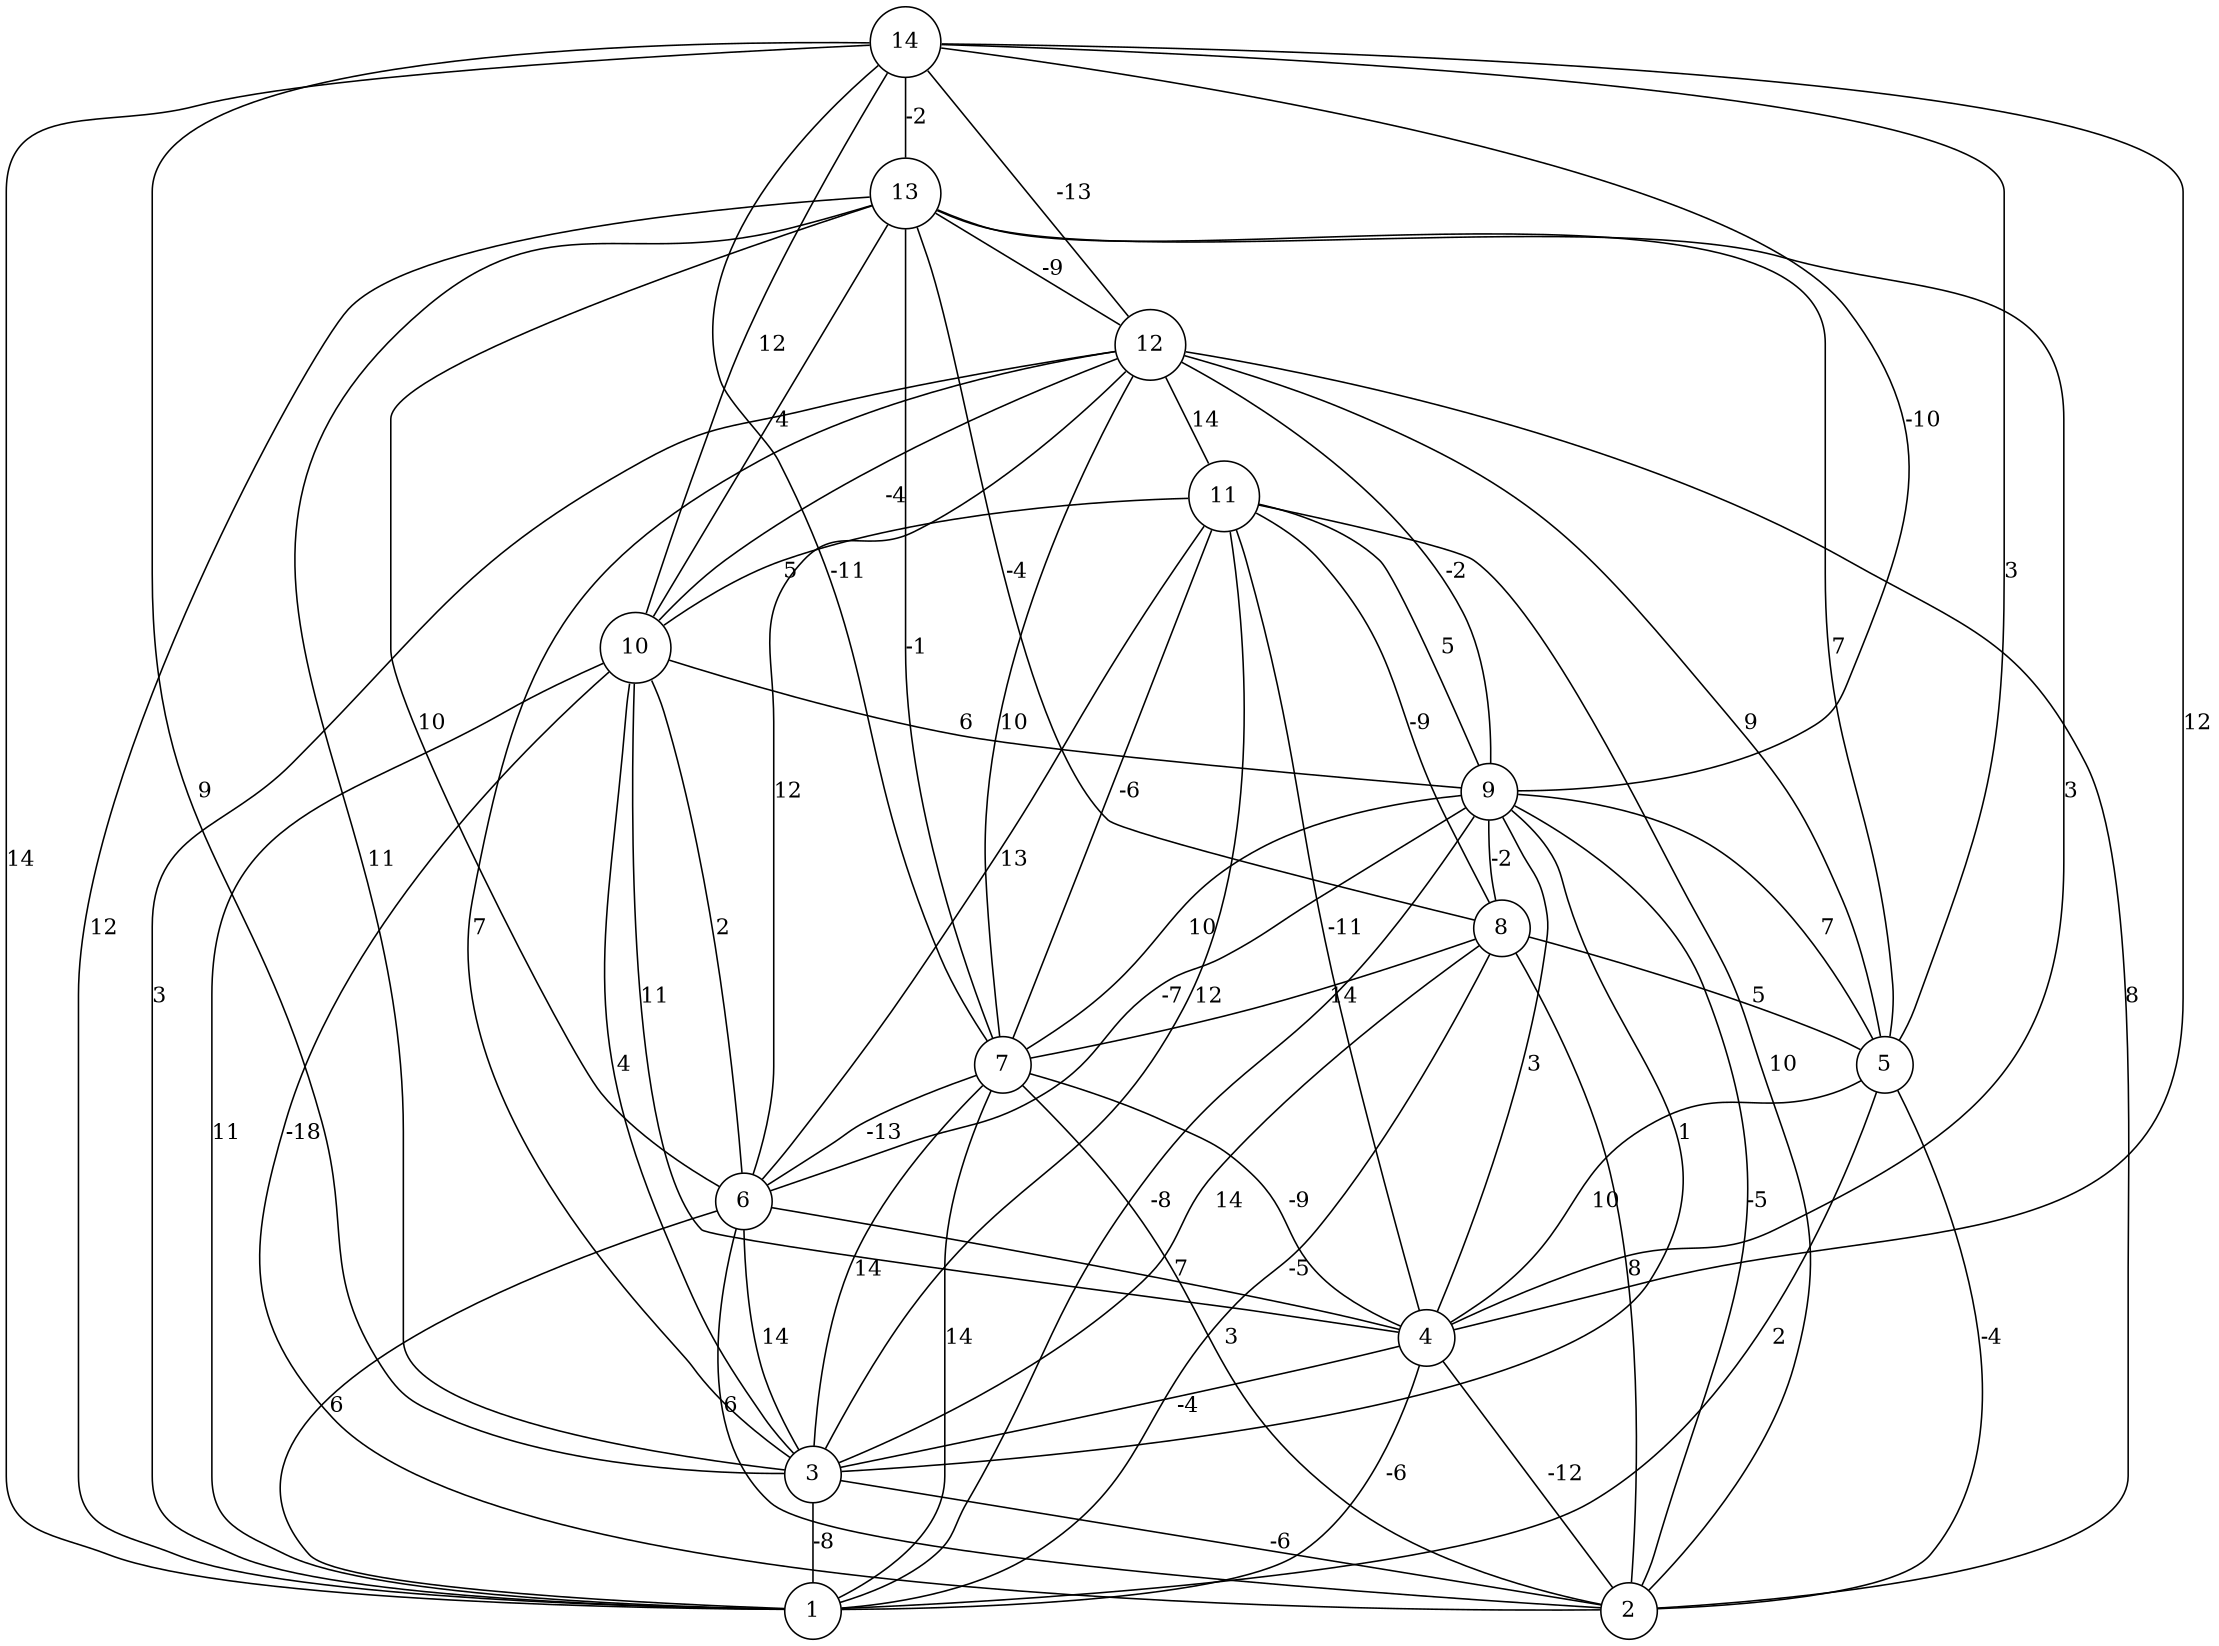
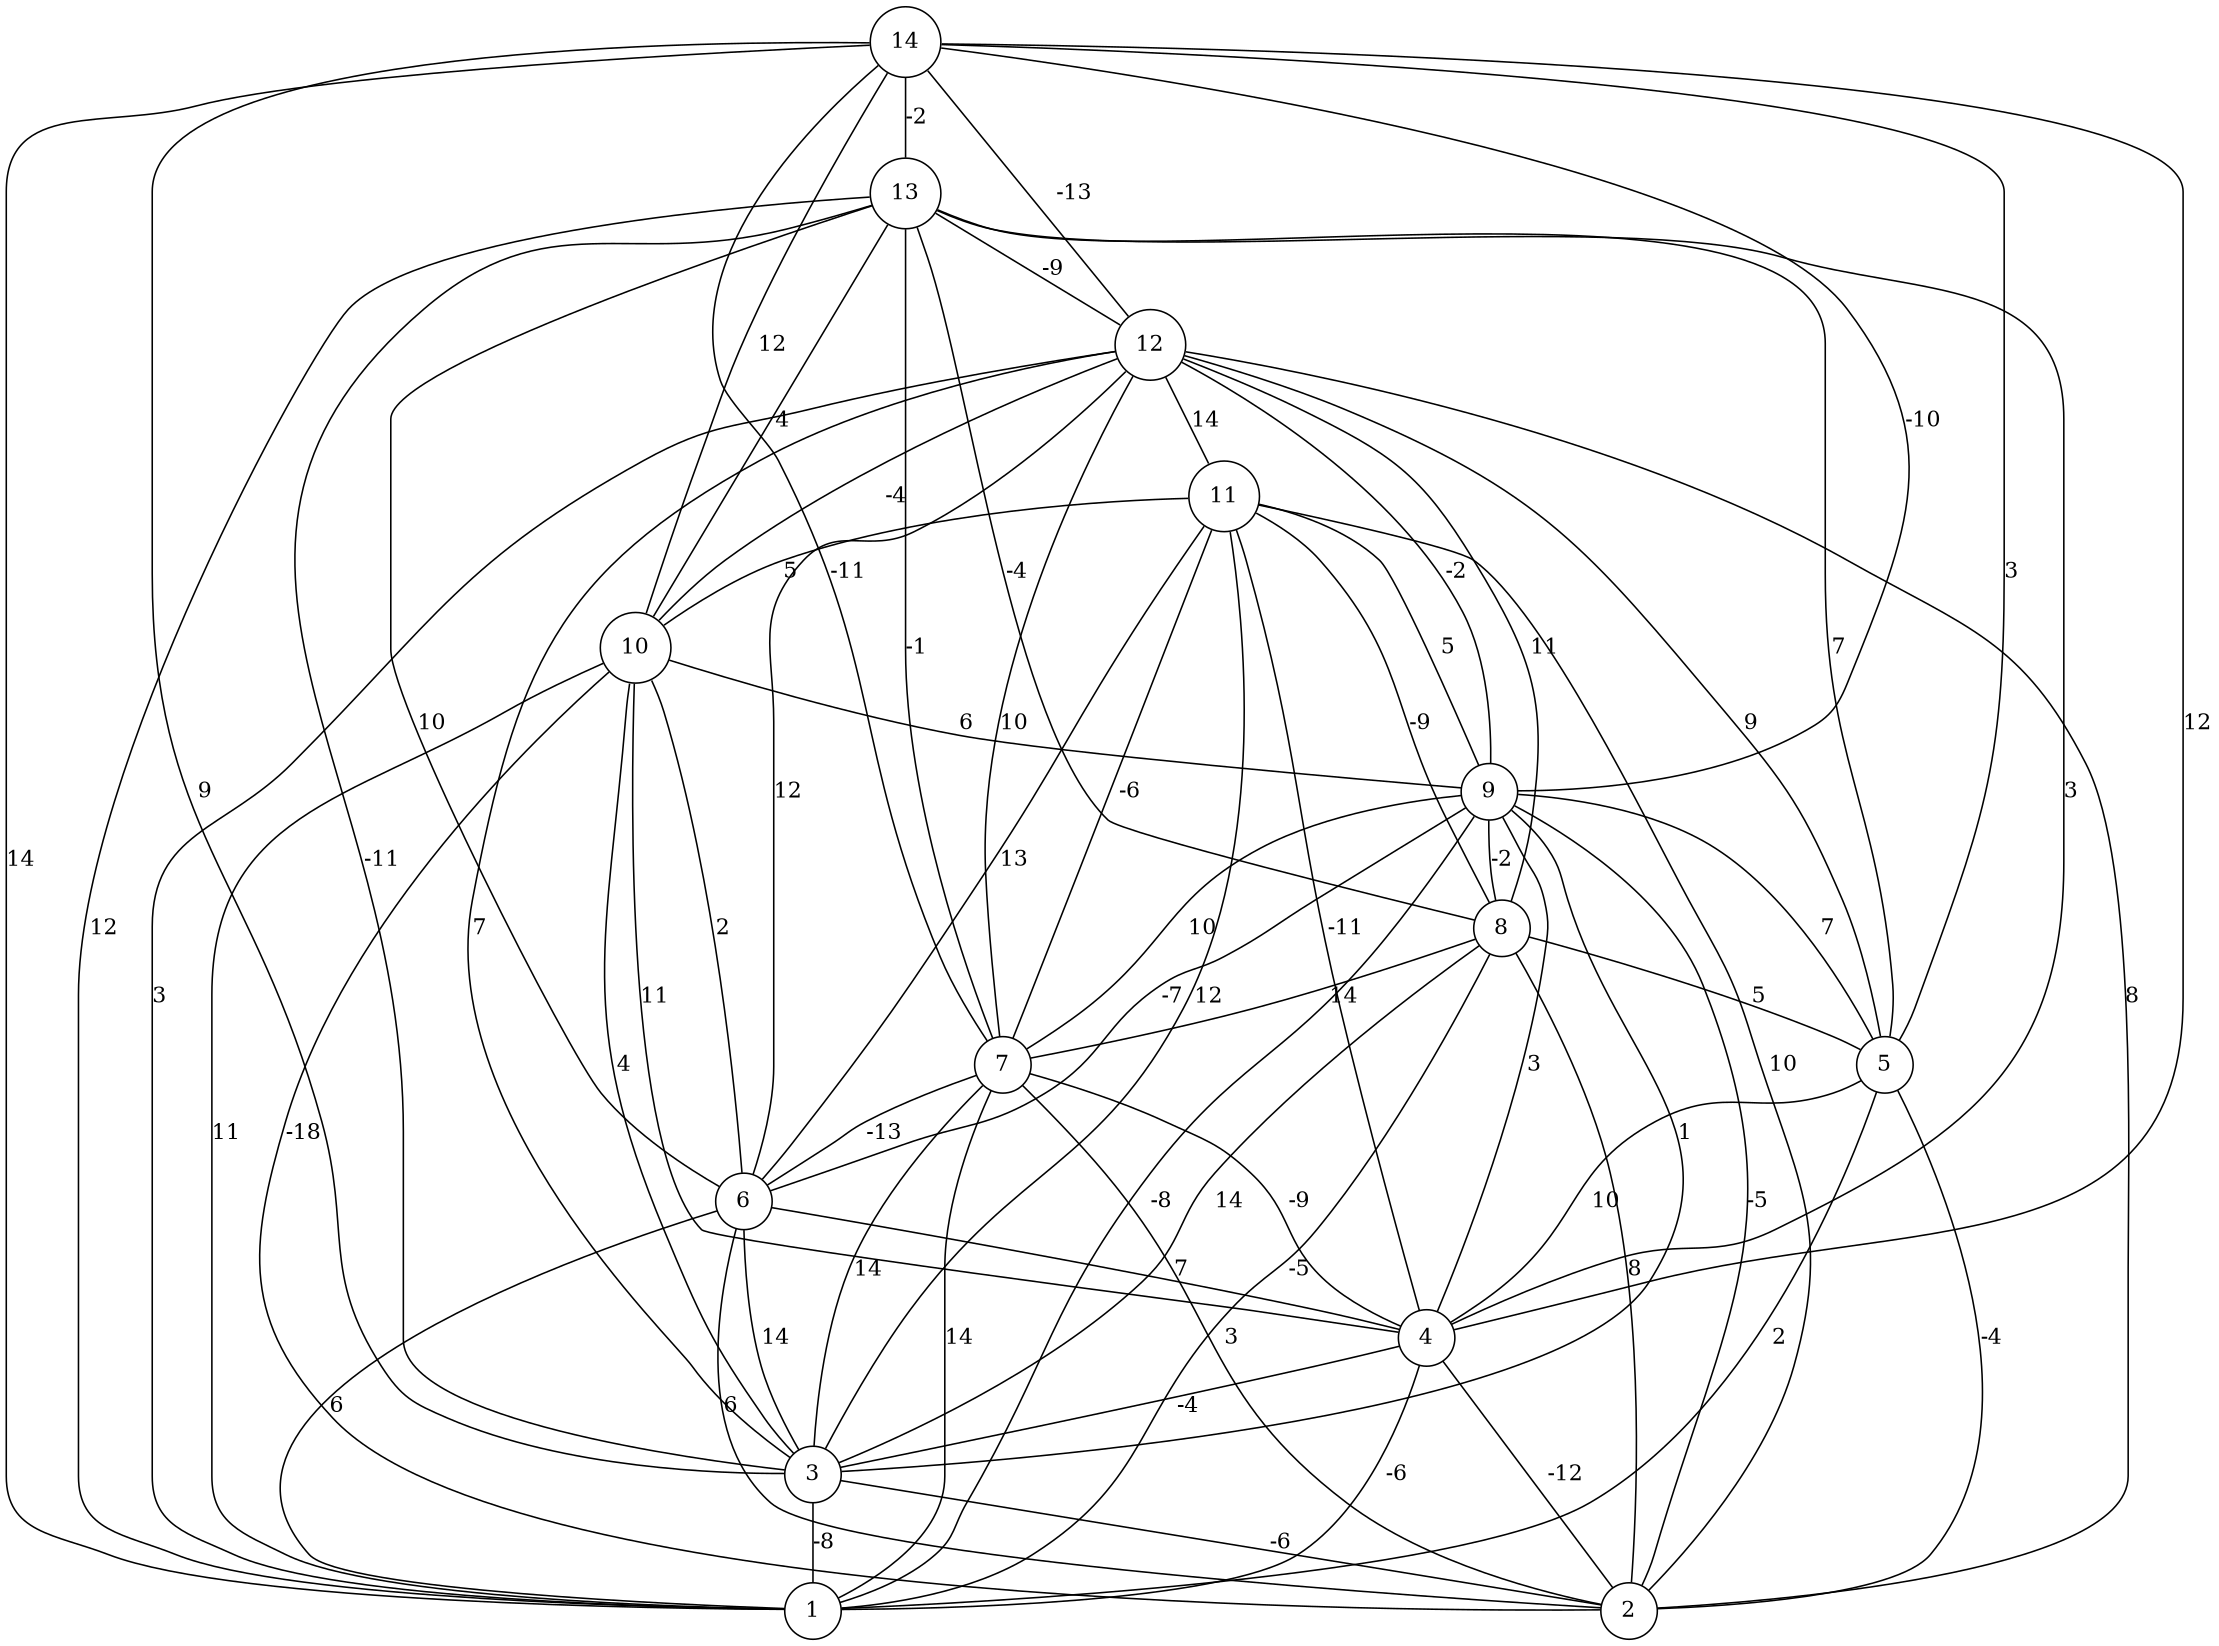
none -> (1463, 543)
(382, 860) -> (382, 860)
